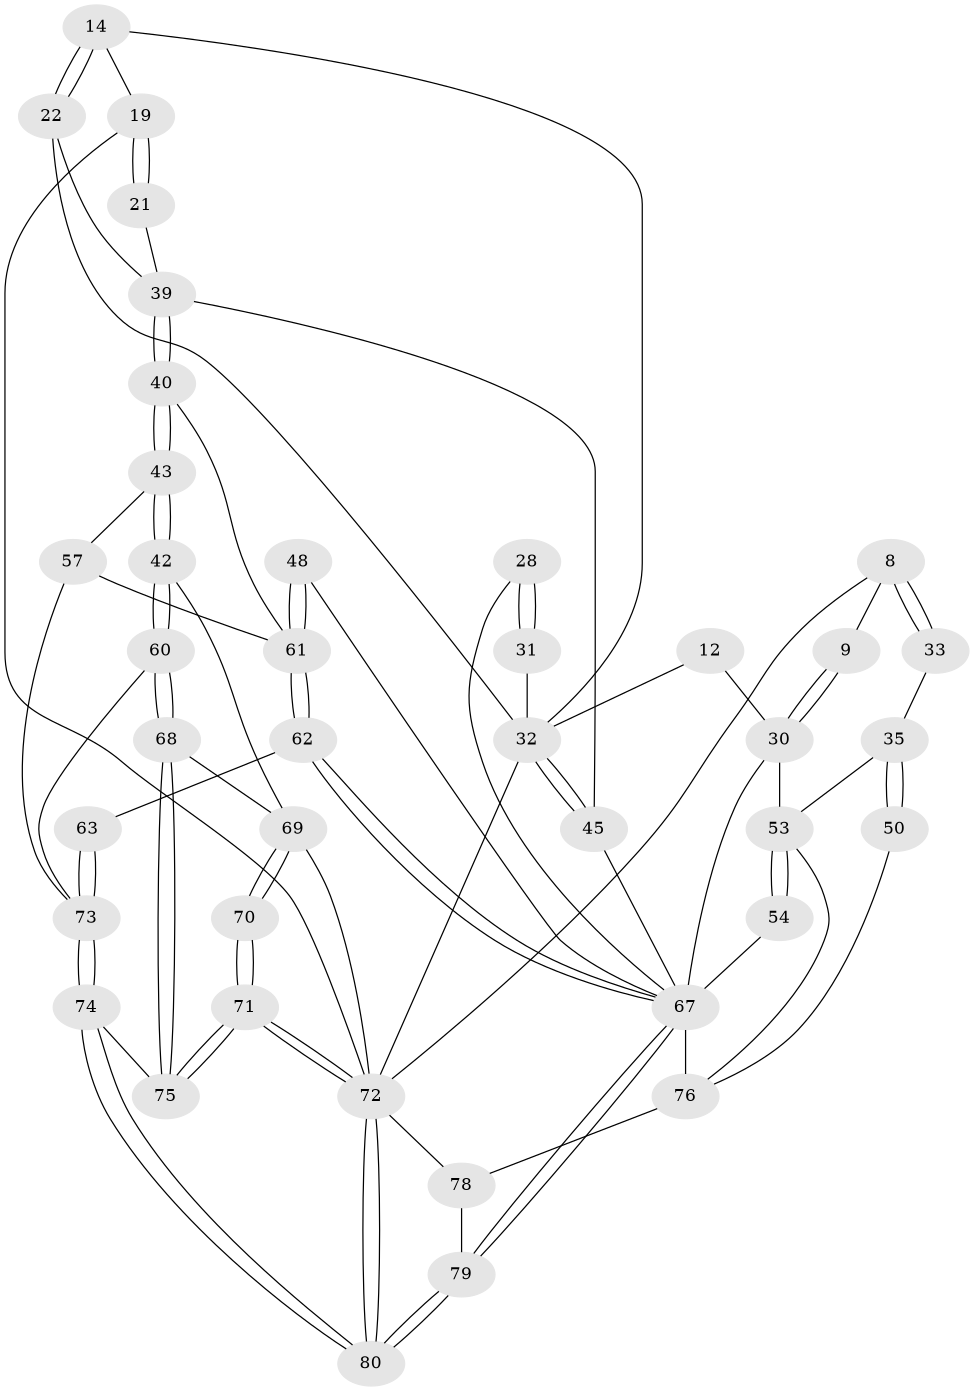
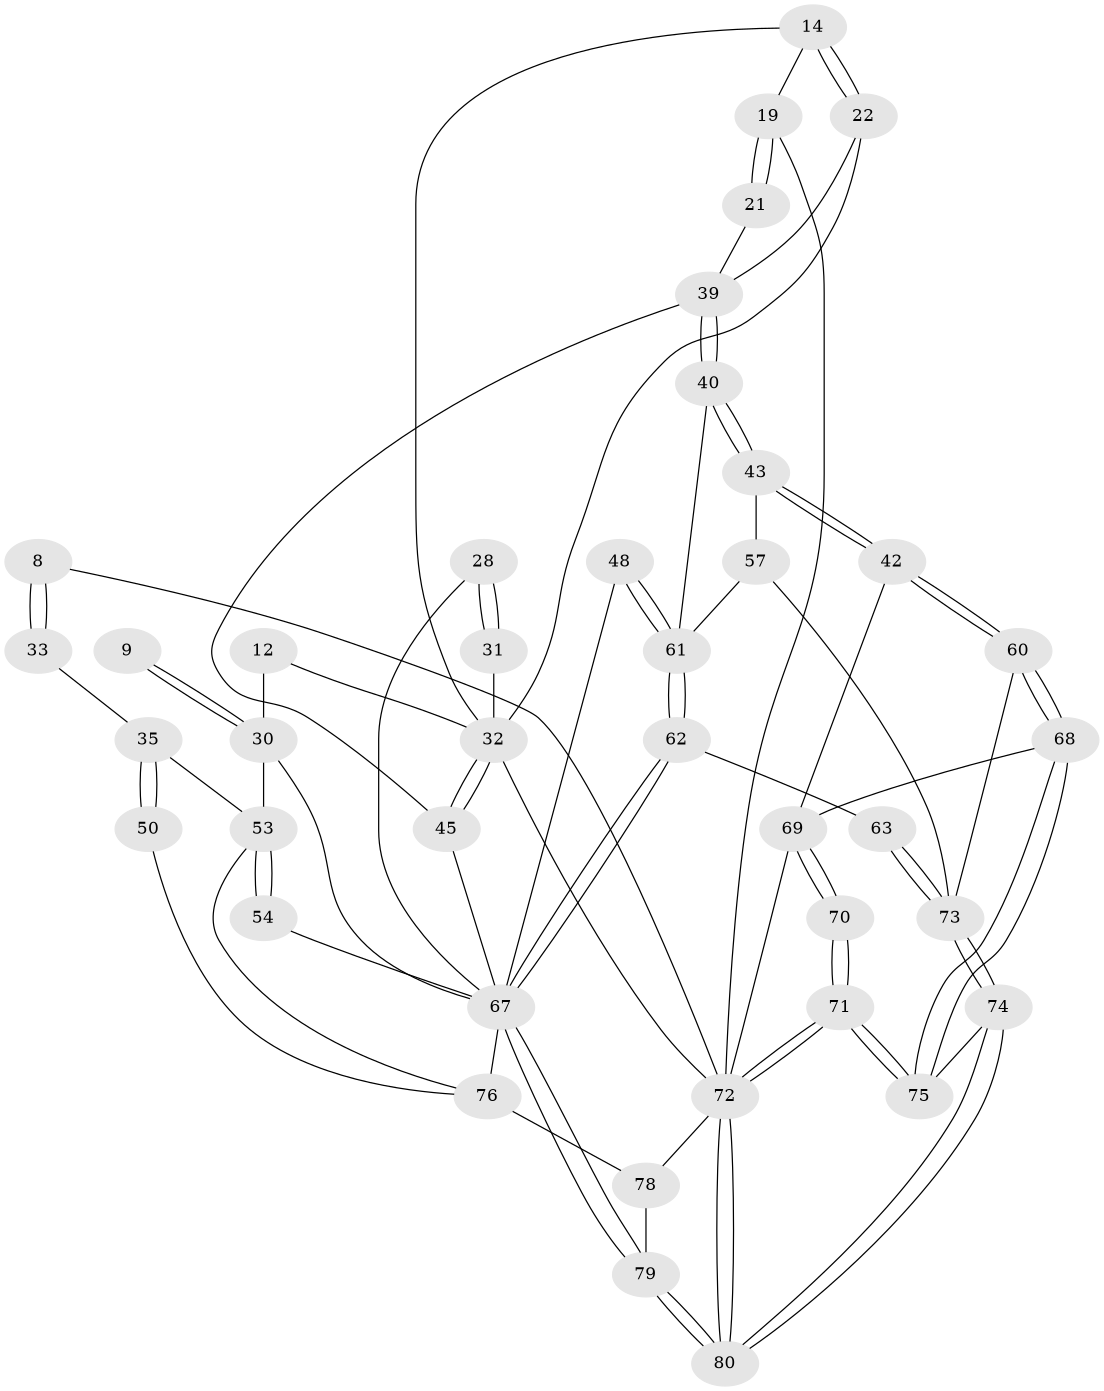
(869, 606) -> none
